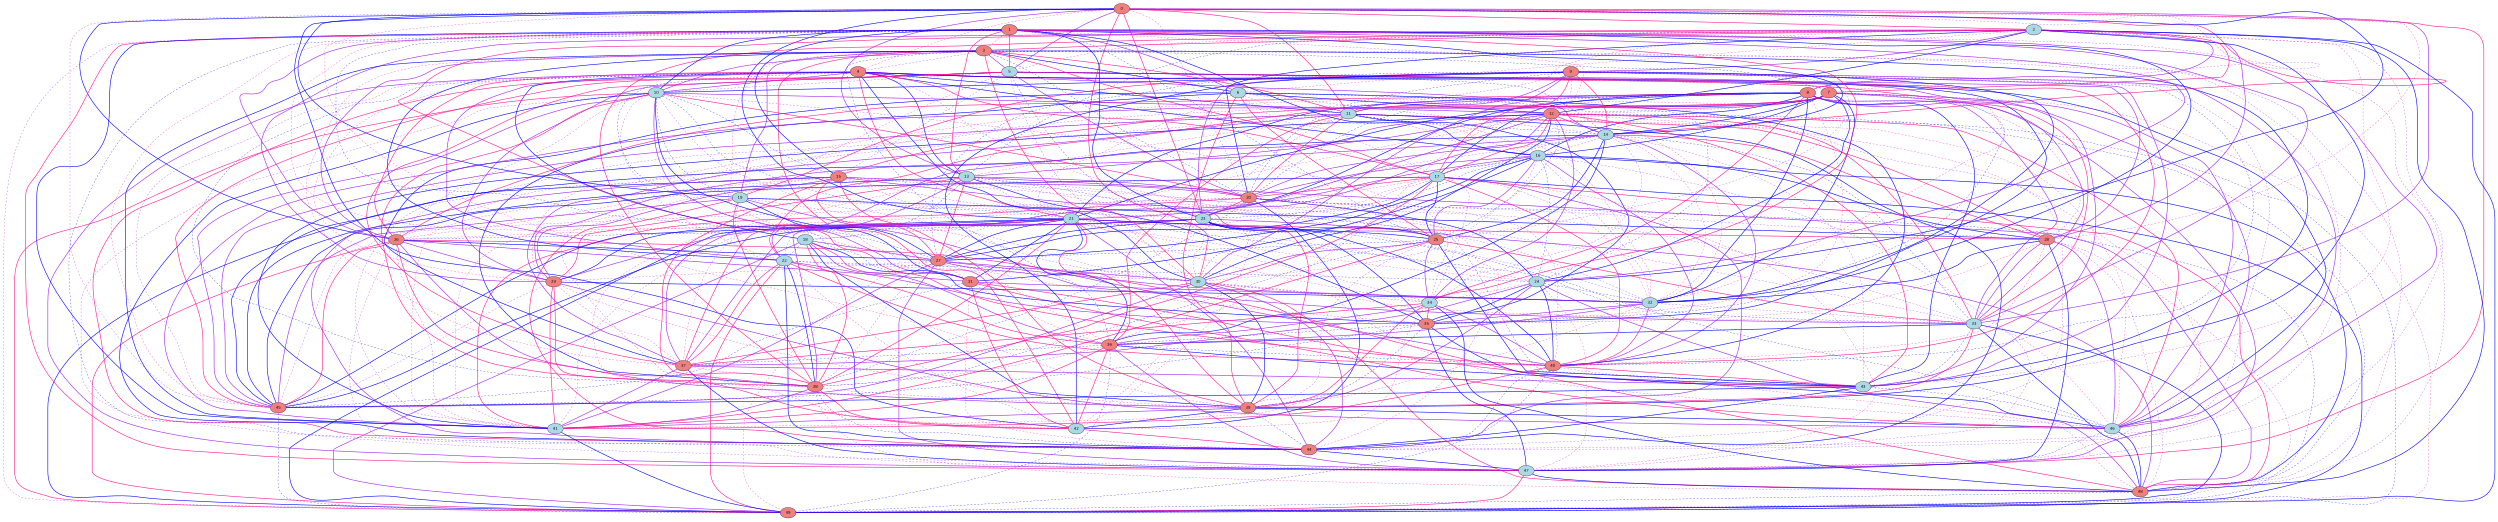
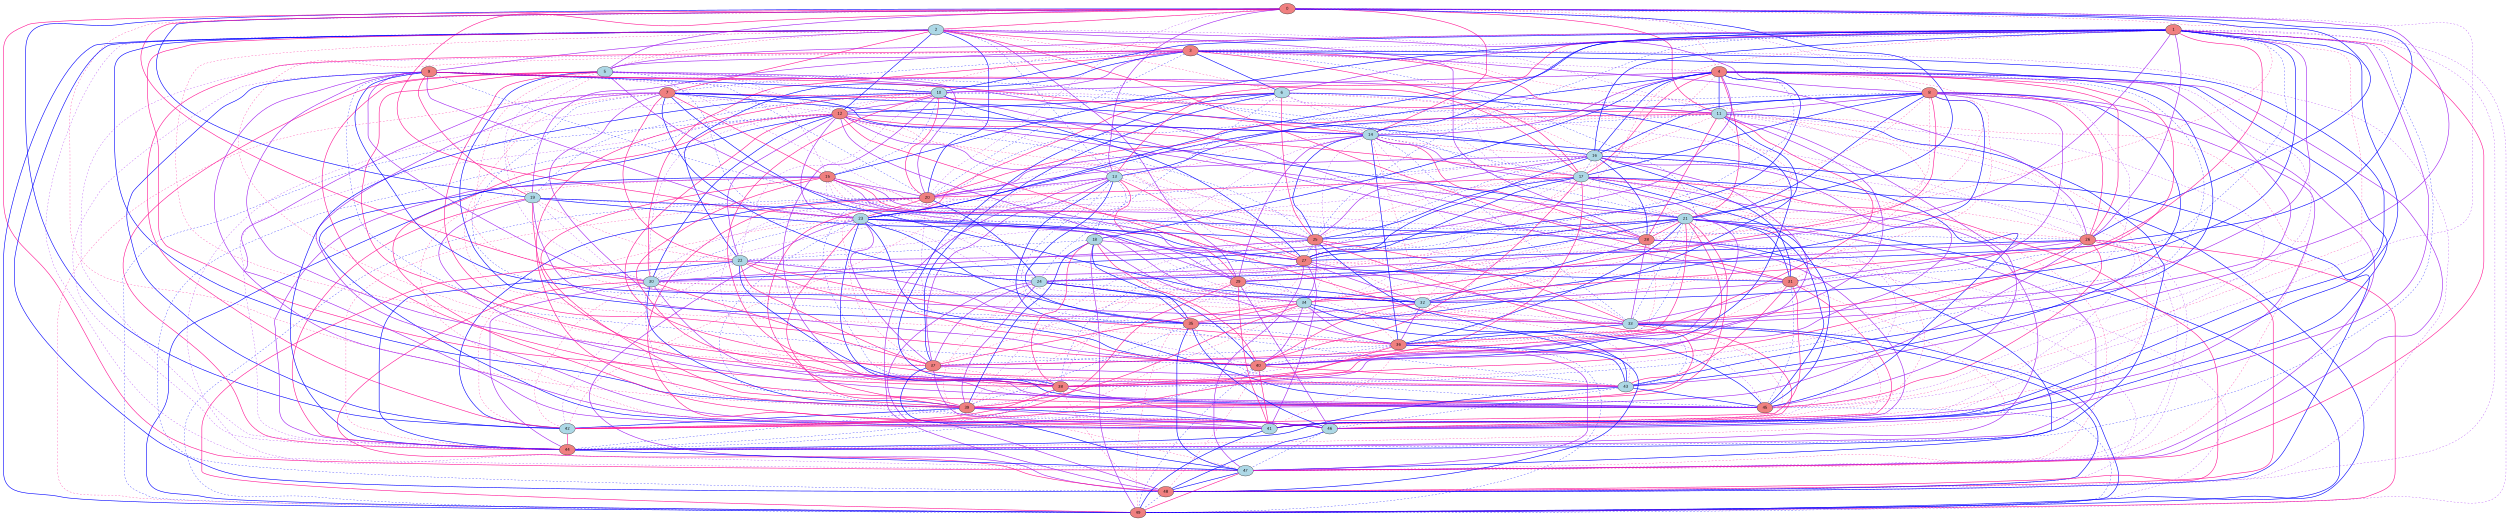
none -> (1485, 331)
(852, 411) -> (1339, 398)
(15, 424) -> (541, 223)
